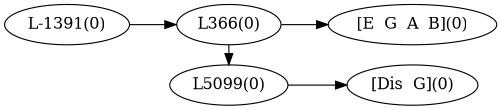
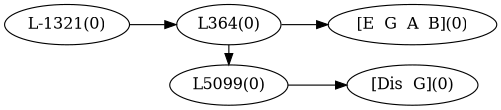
(67, 25) -> (67, 25)
(229, 25) -> (229, 25)
